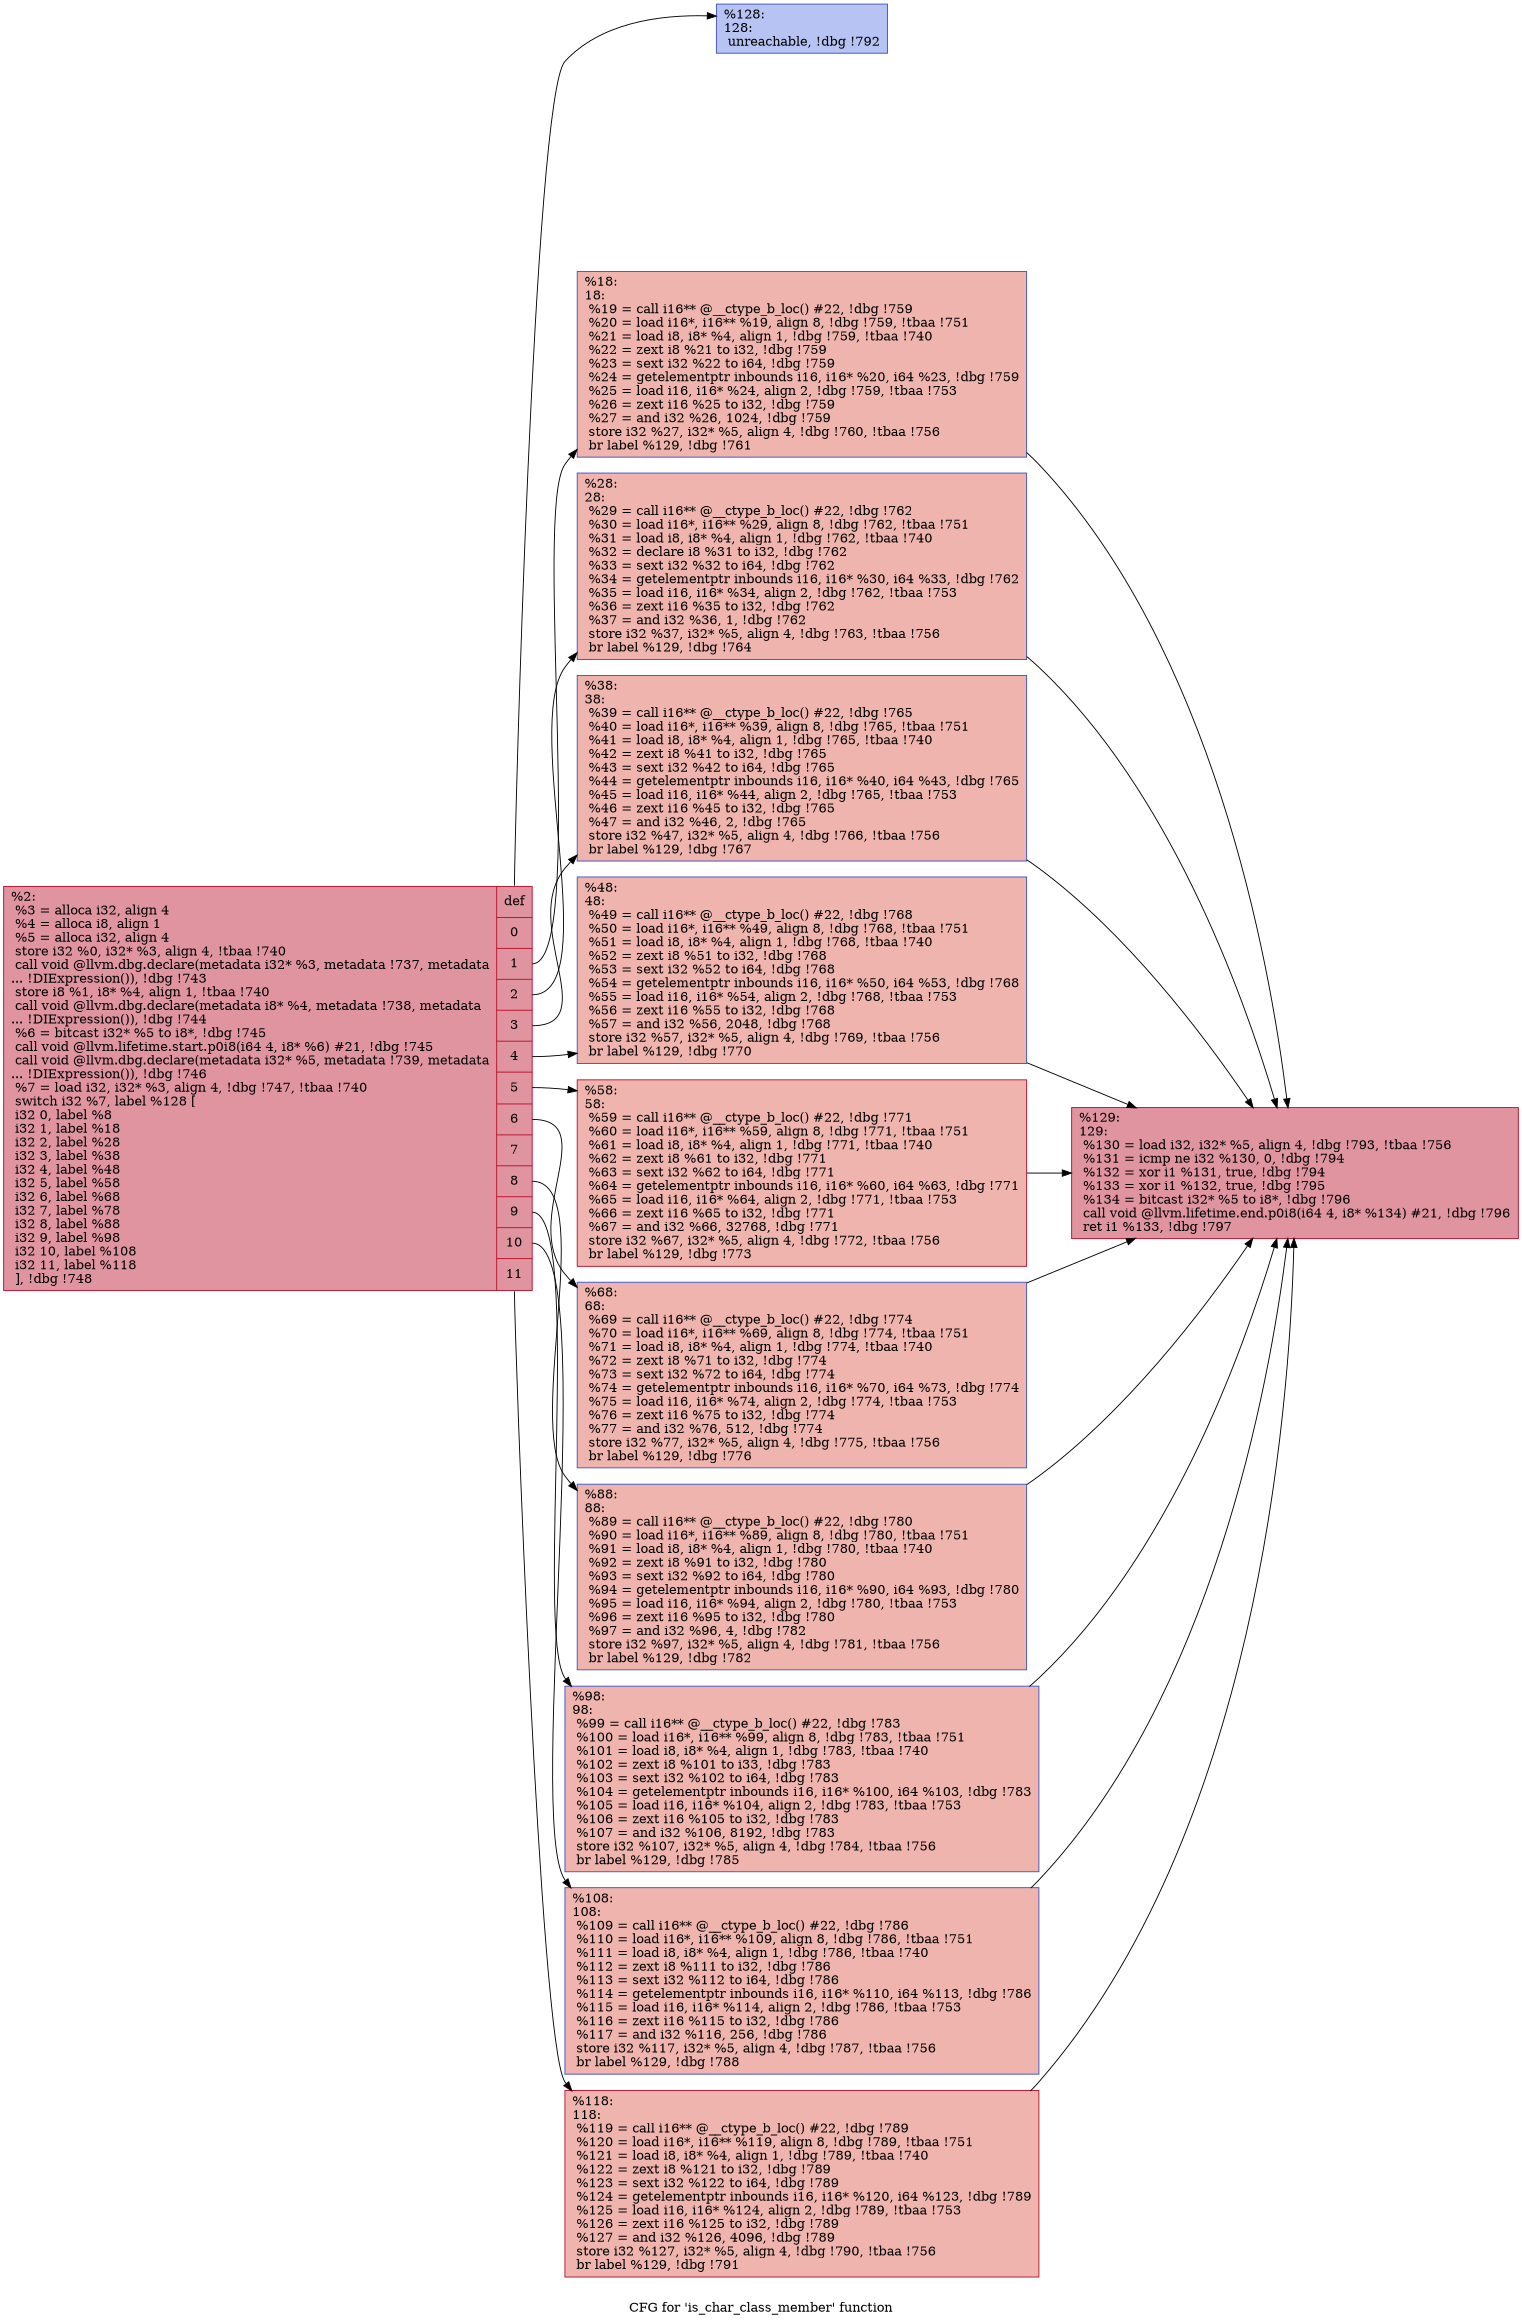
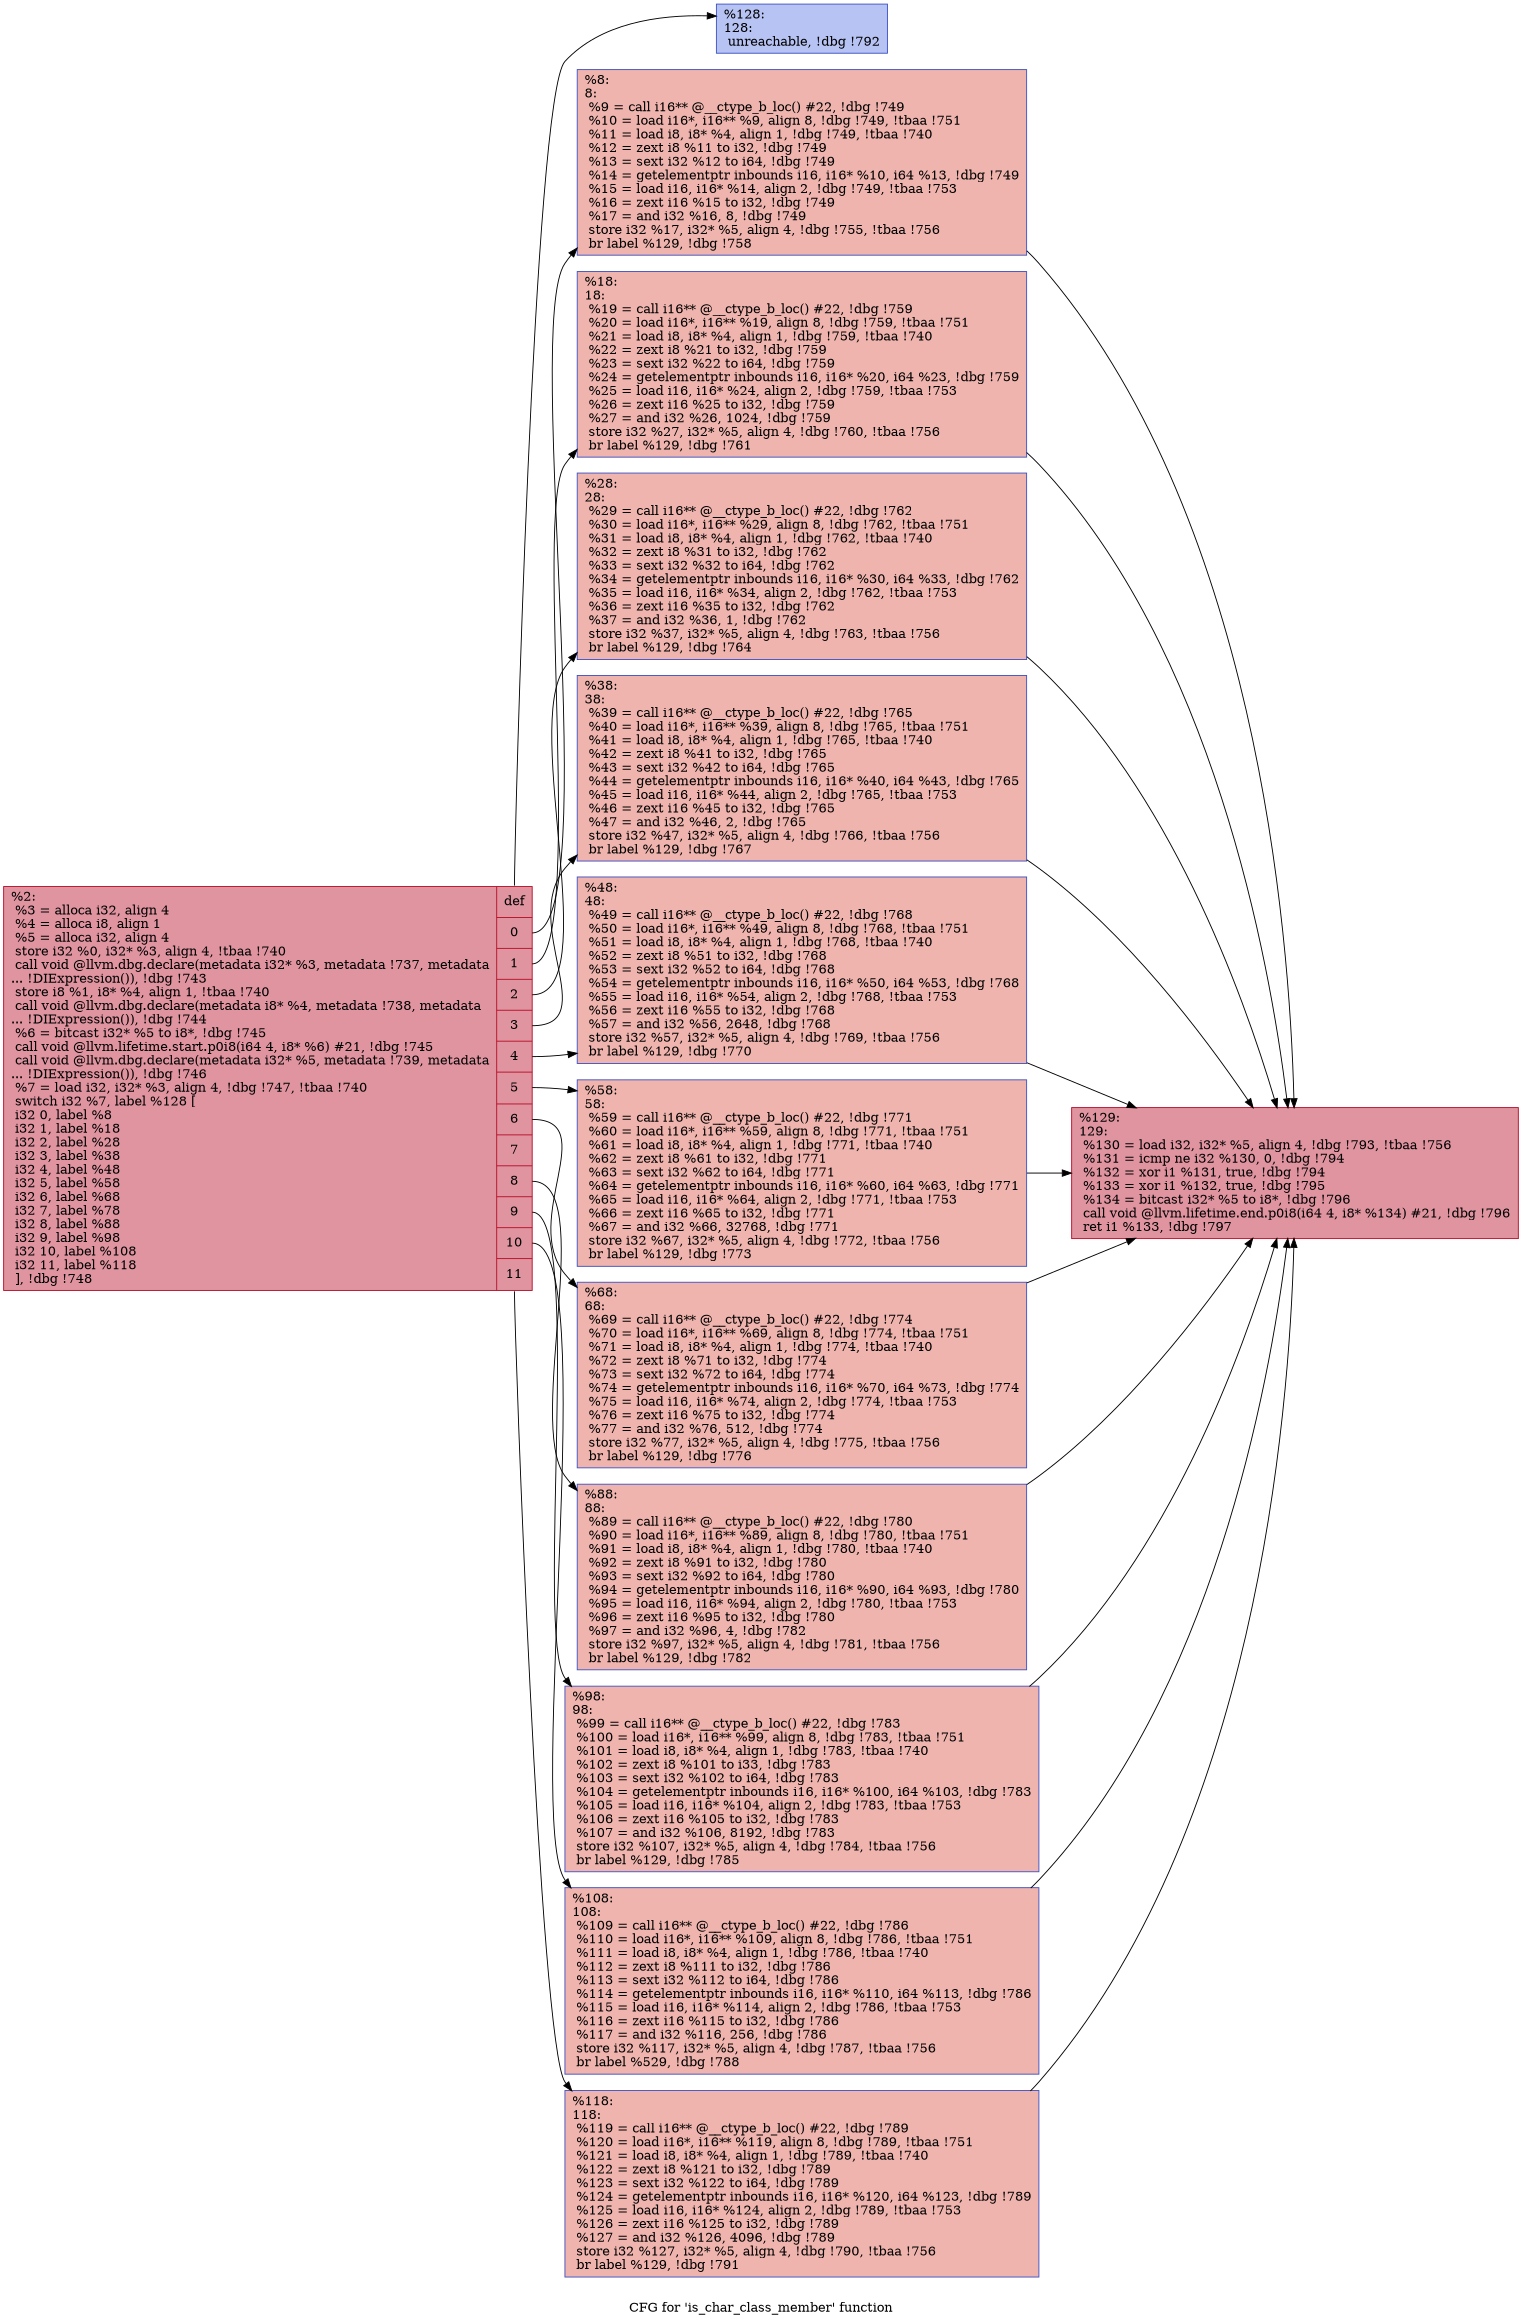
none -> (802, 162)
(716, 552) -> (706, 552)
(708, 1024) -> (708, 1024)
(802, 1173) -> (802, 1173)
(656, 2062) -> (656, 2062)
(802, 2184) -> (802, 2184)
